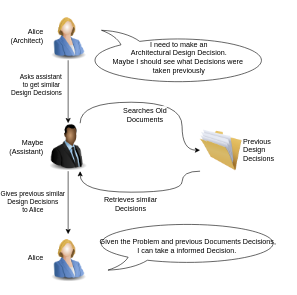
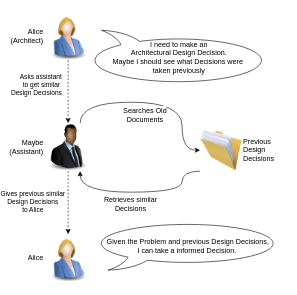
(68, 89) -> (68, 89)
(68, 200) -> (68, 200)
(188, 246) -> (188, 246)
